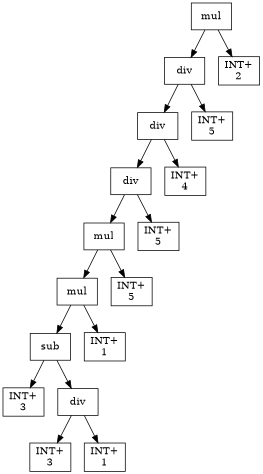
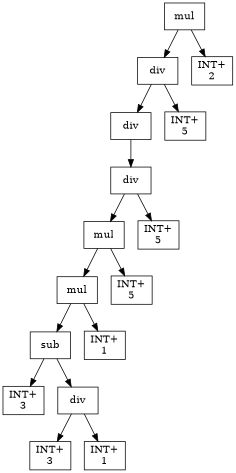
(185, 181) -> none
